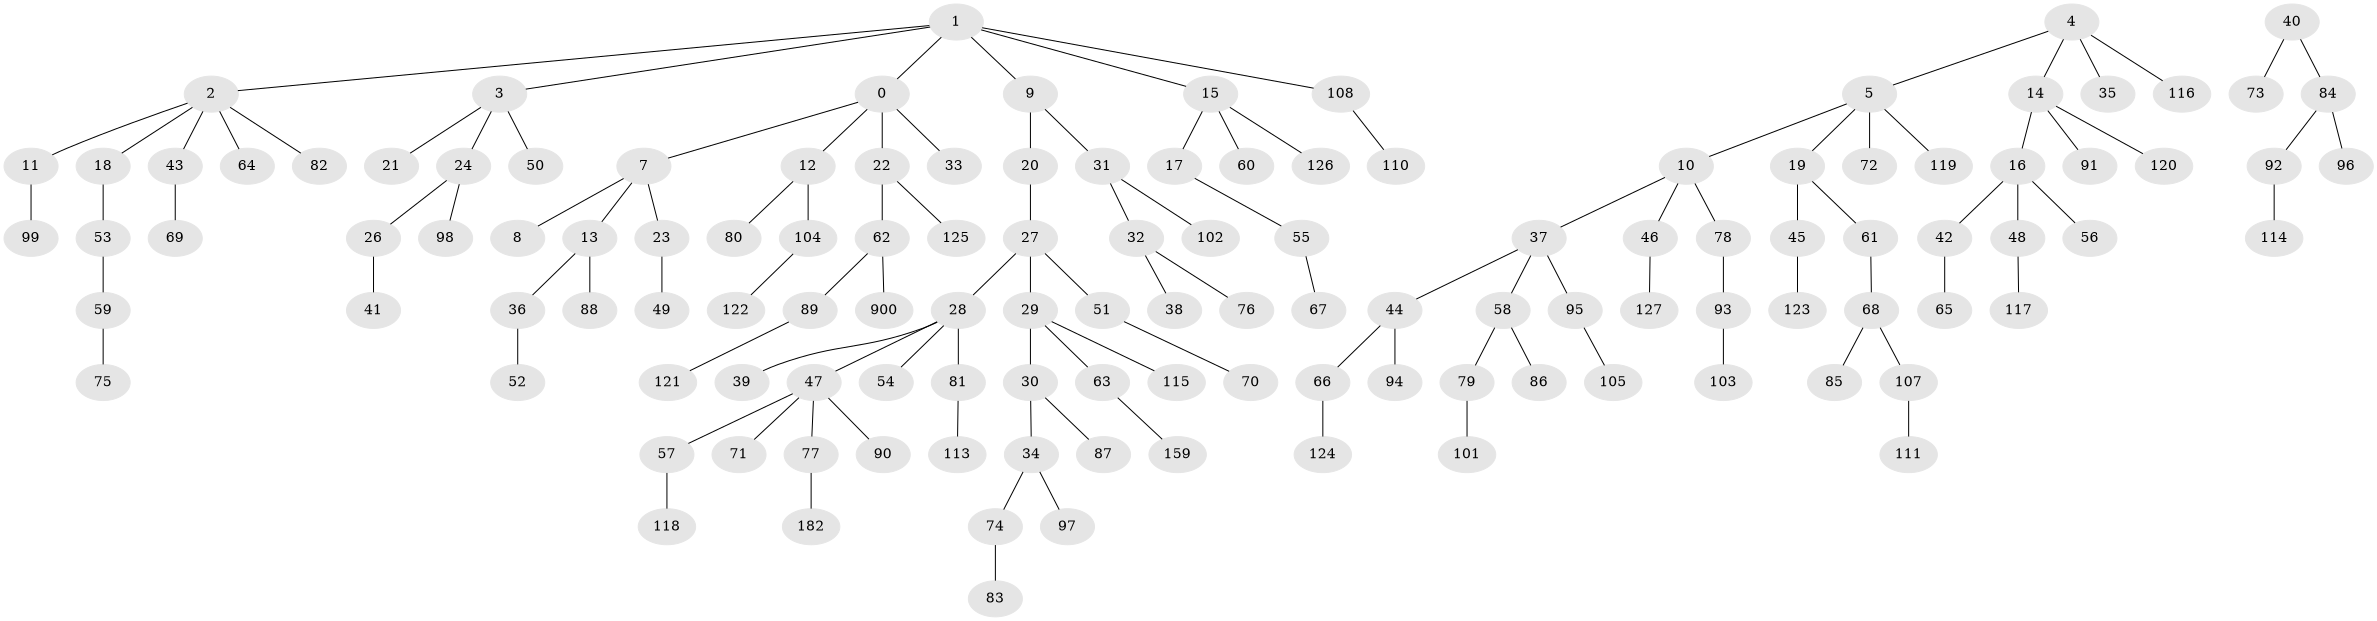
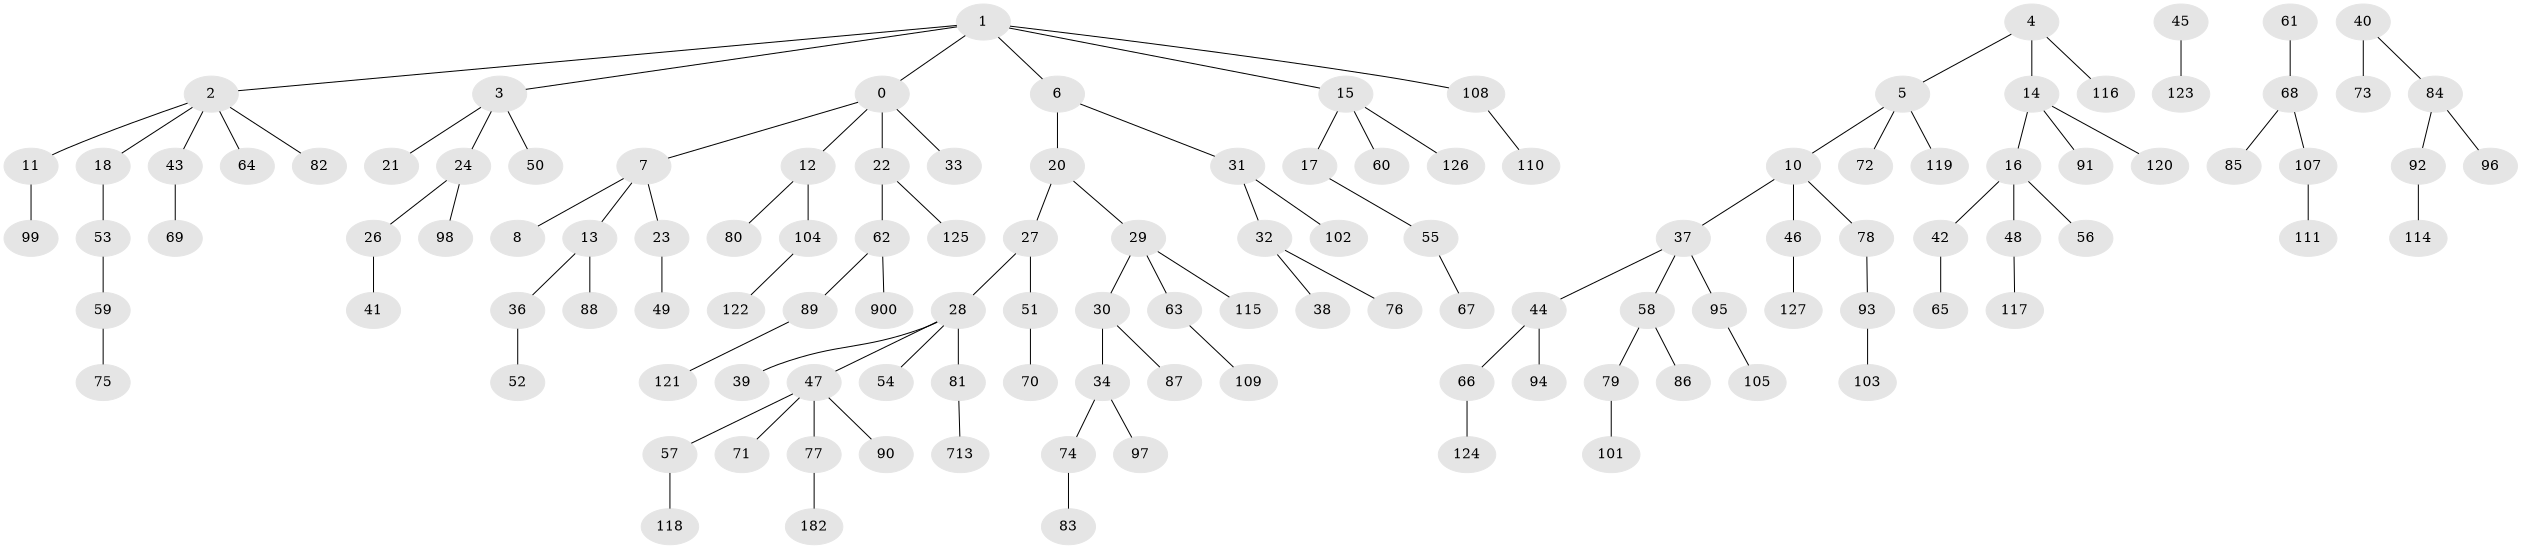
(1030, 94) -> (1057, 94)
(2108, 94) -> none
(1797, 166) -> none
(1030, 274) -> (1098, 202)
(957, 455) -> (960, 455)
(1178, 455) -> (1249, 383)
